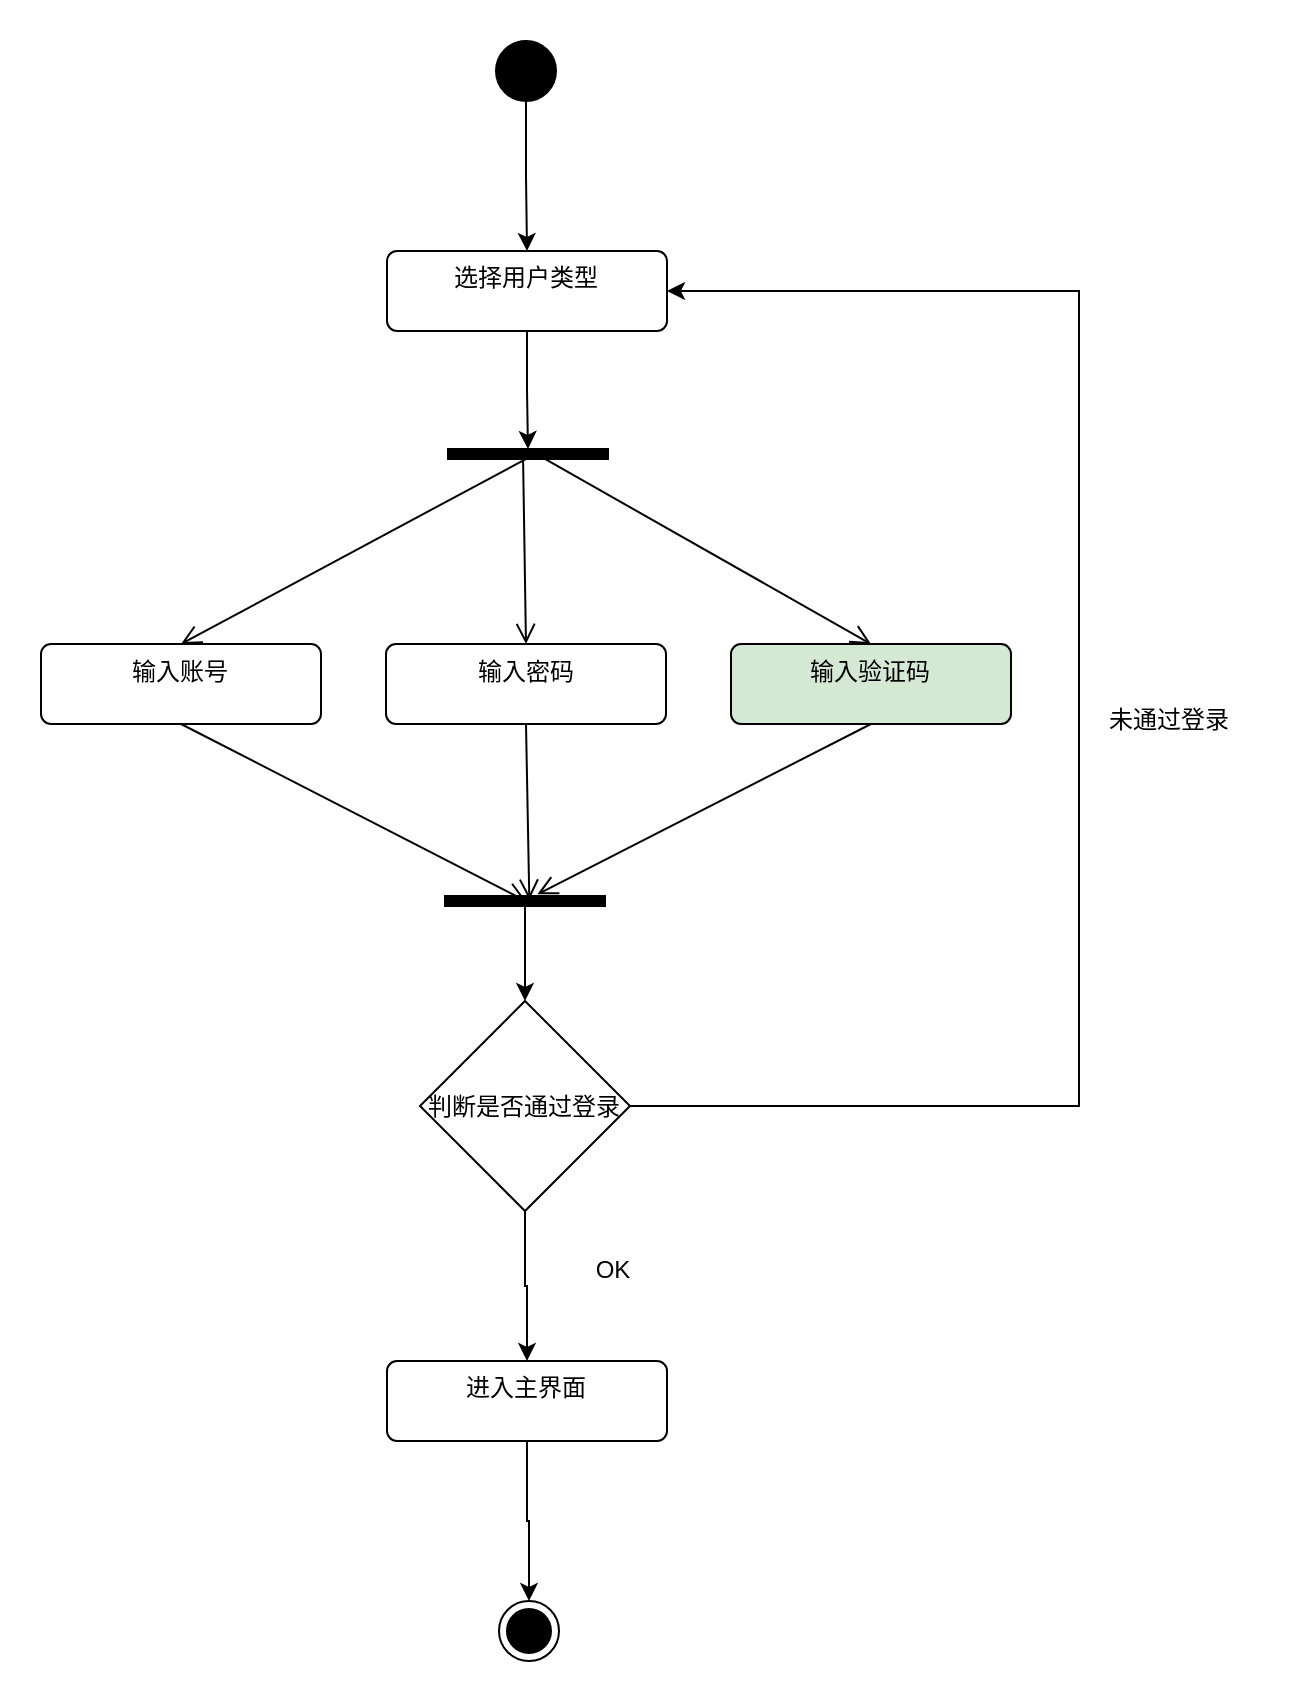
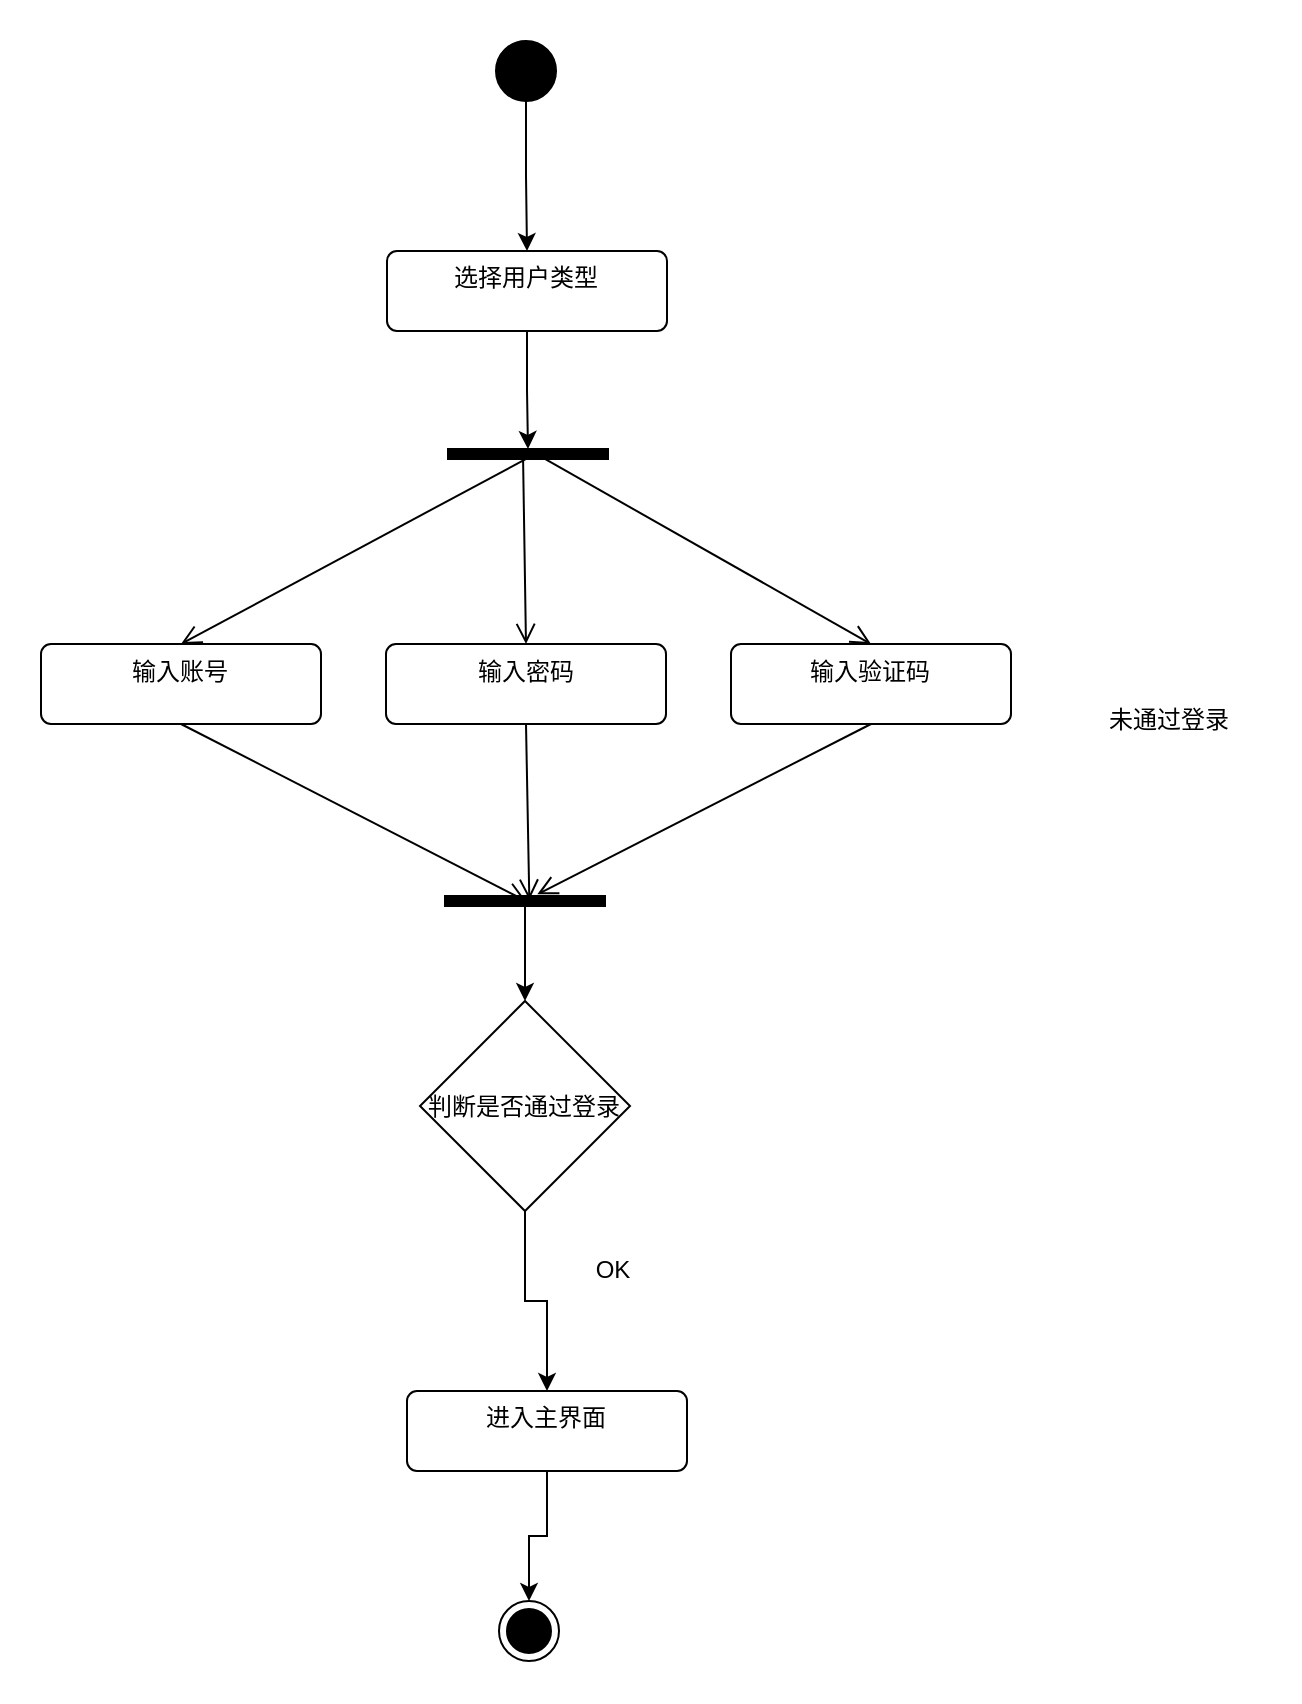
(871, 684) -> (871, 684)
(1079, 724) -> none
(527, 1401) -> (547, 1431)
